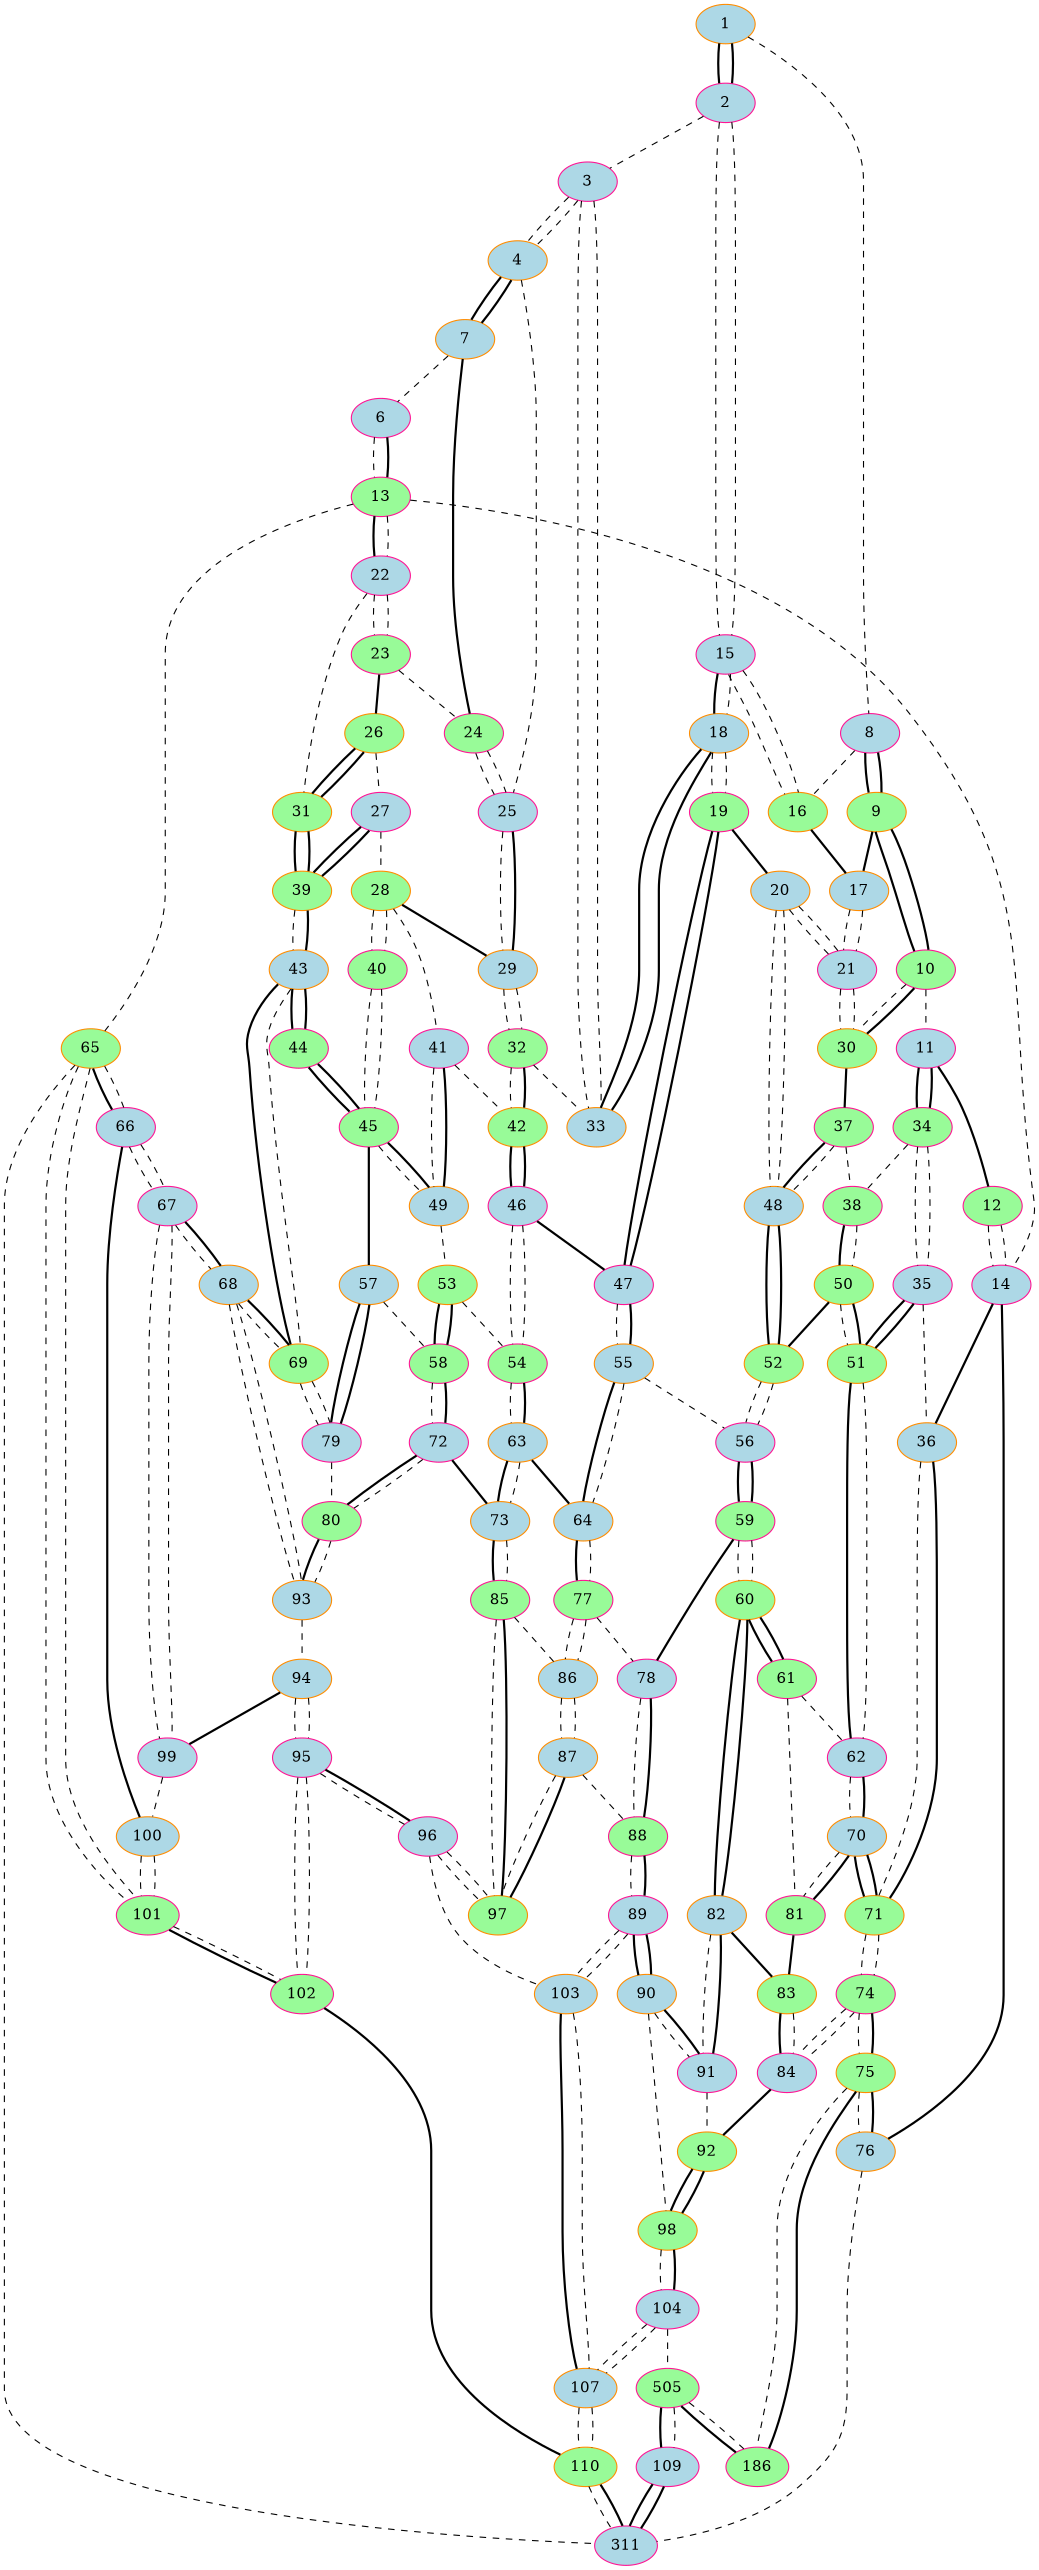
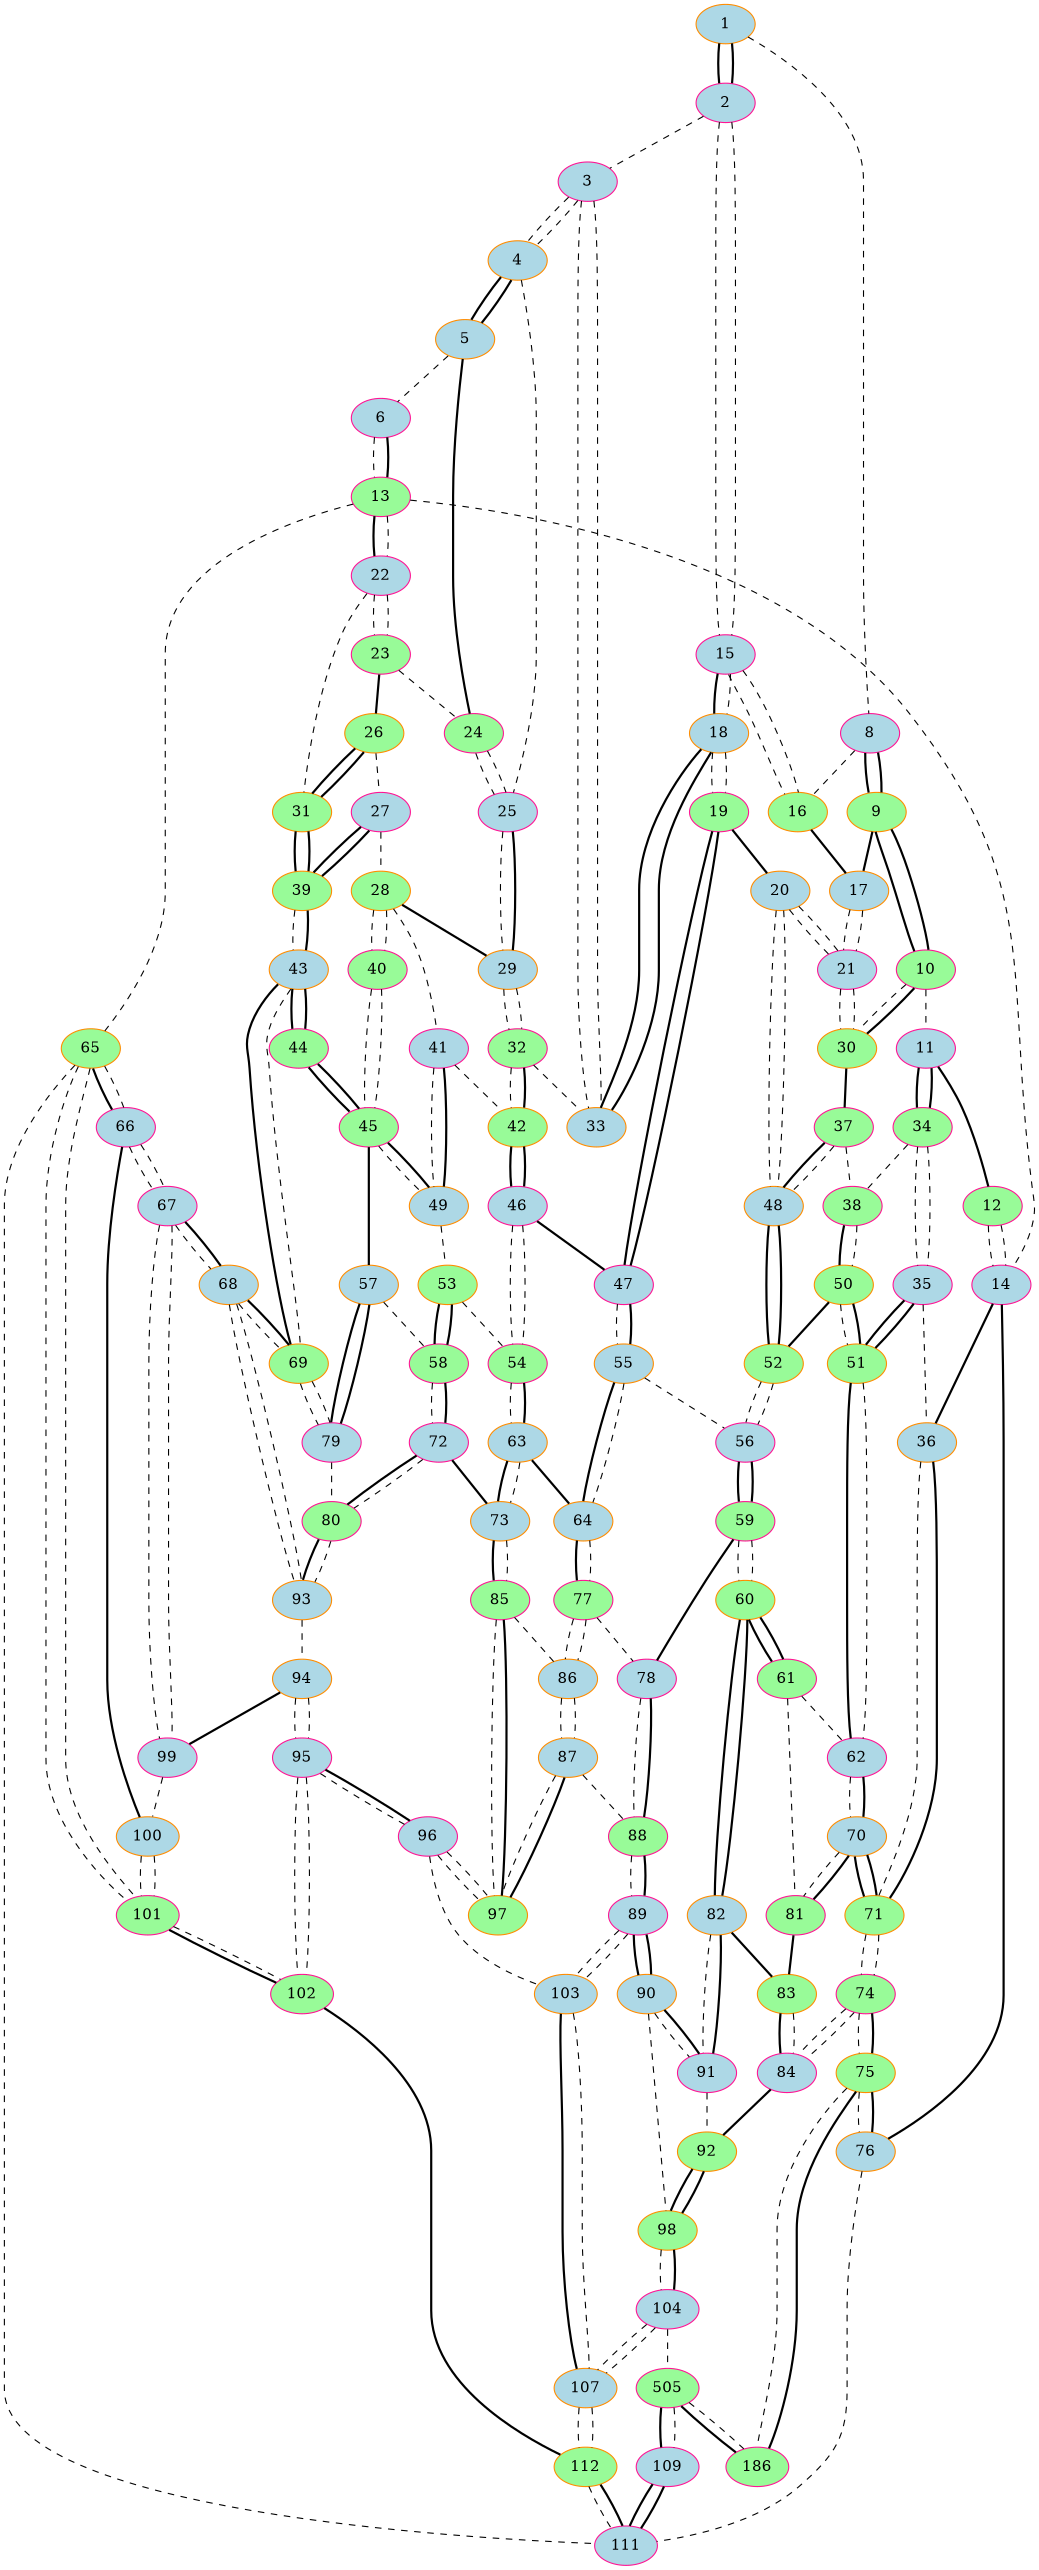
(465, 339) -> (465, 339)
(586, 2467) -> (586, 2467)
(626, 2546) -> (626, 2546)
